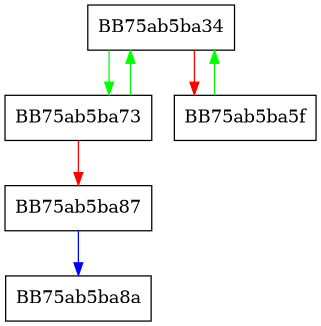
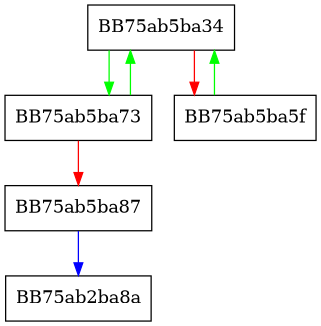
(78, 298) -> (78, 298)
